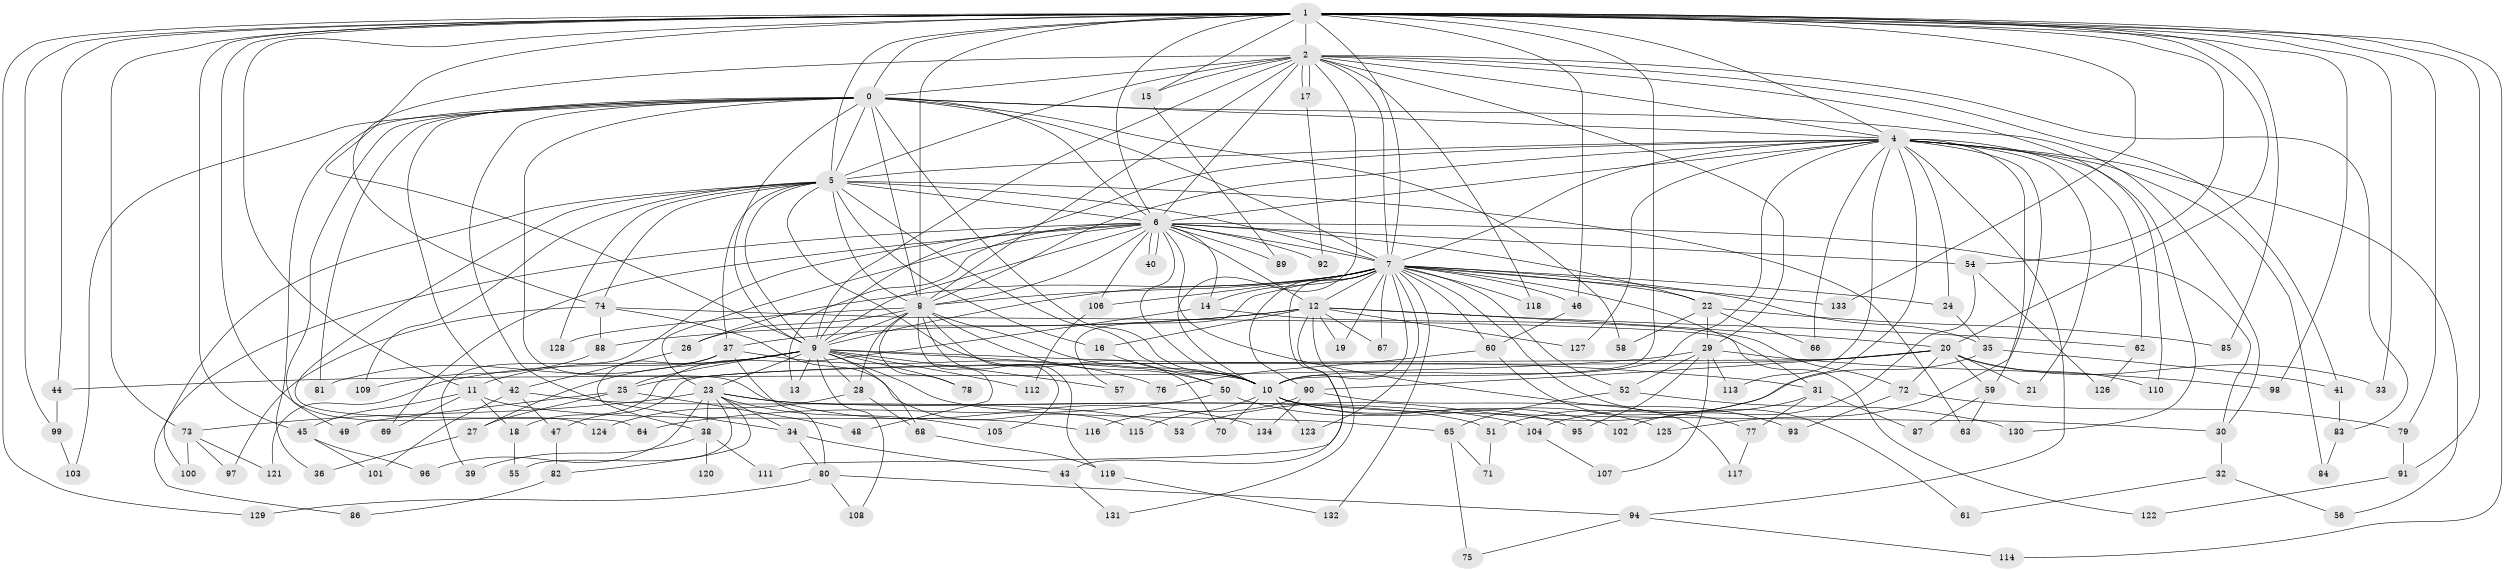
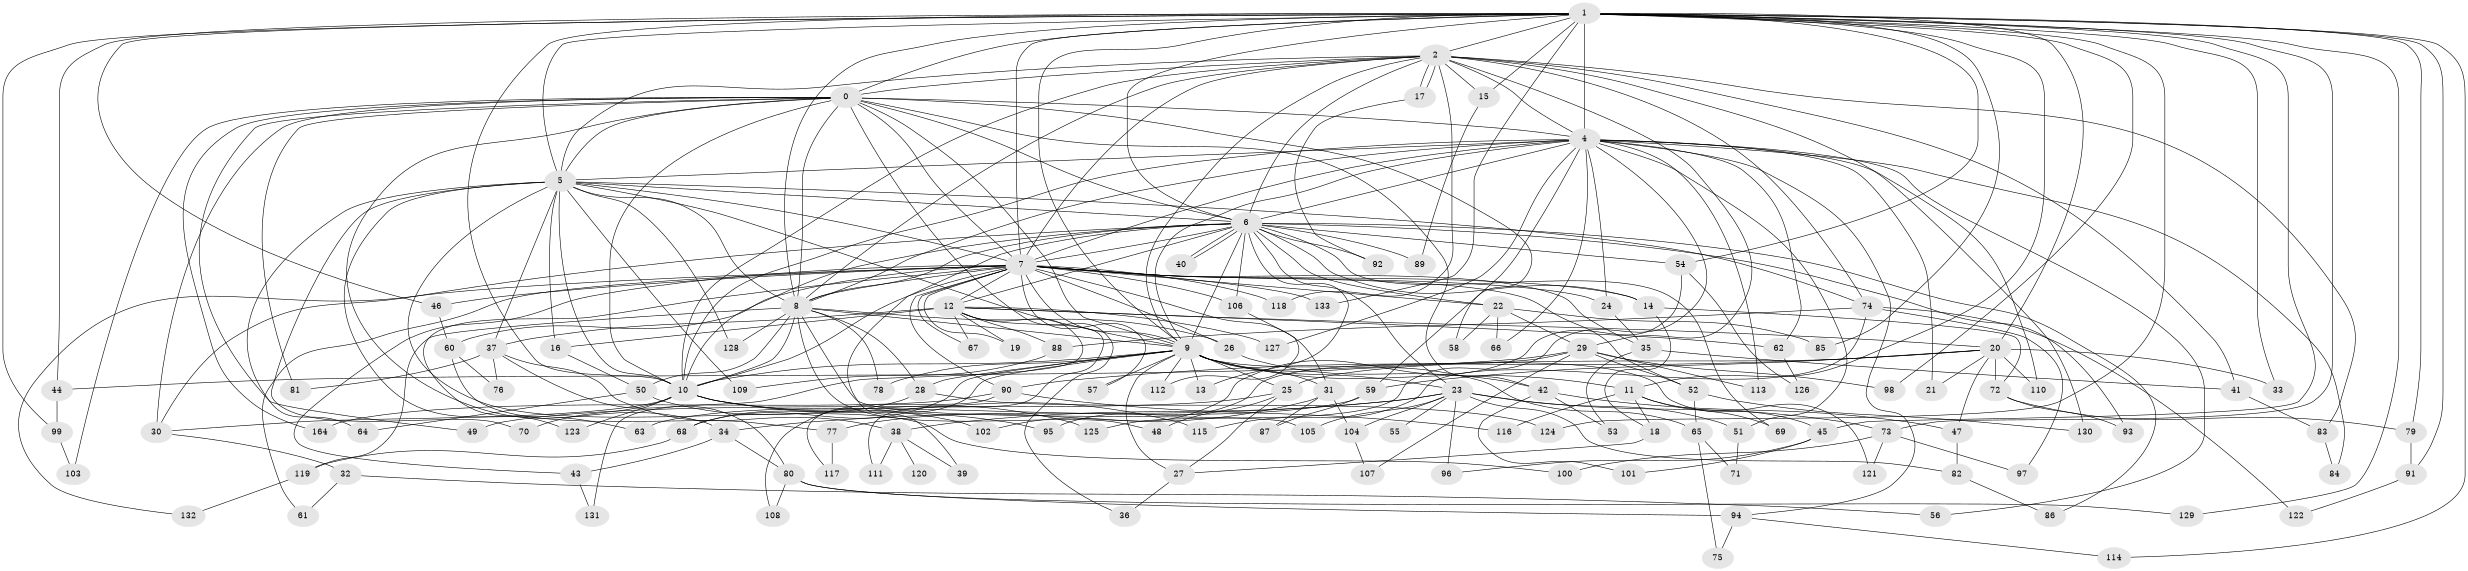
(1265, 432) -> (320, 432)
(514, 453) -> (1431, 458)
